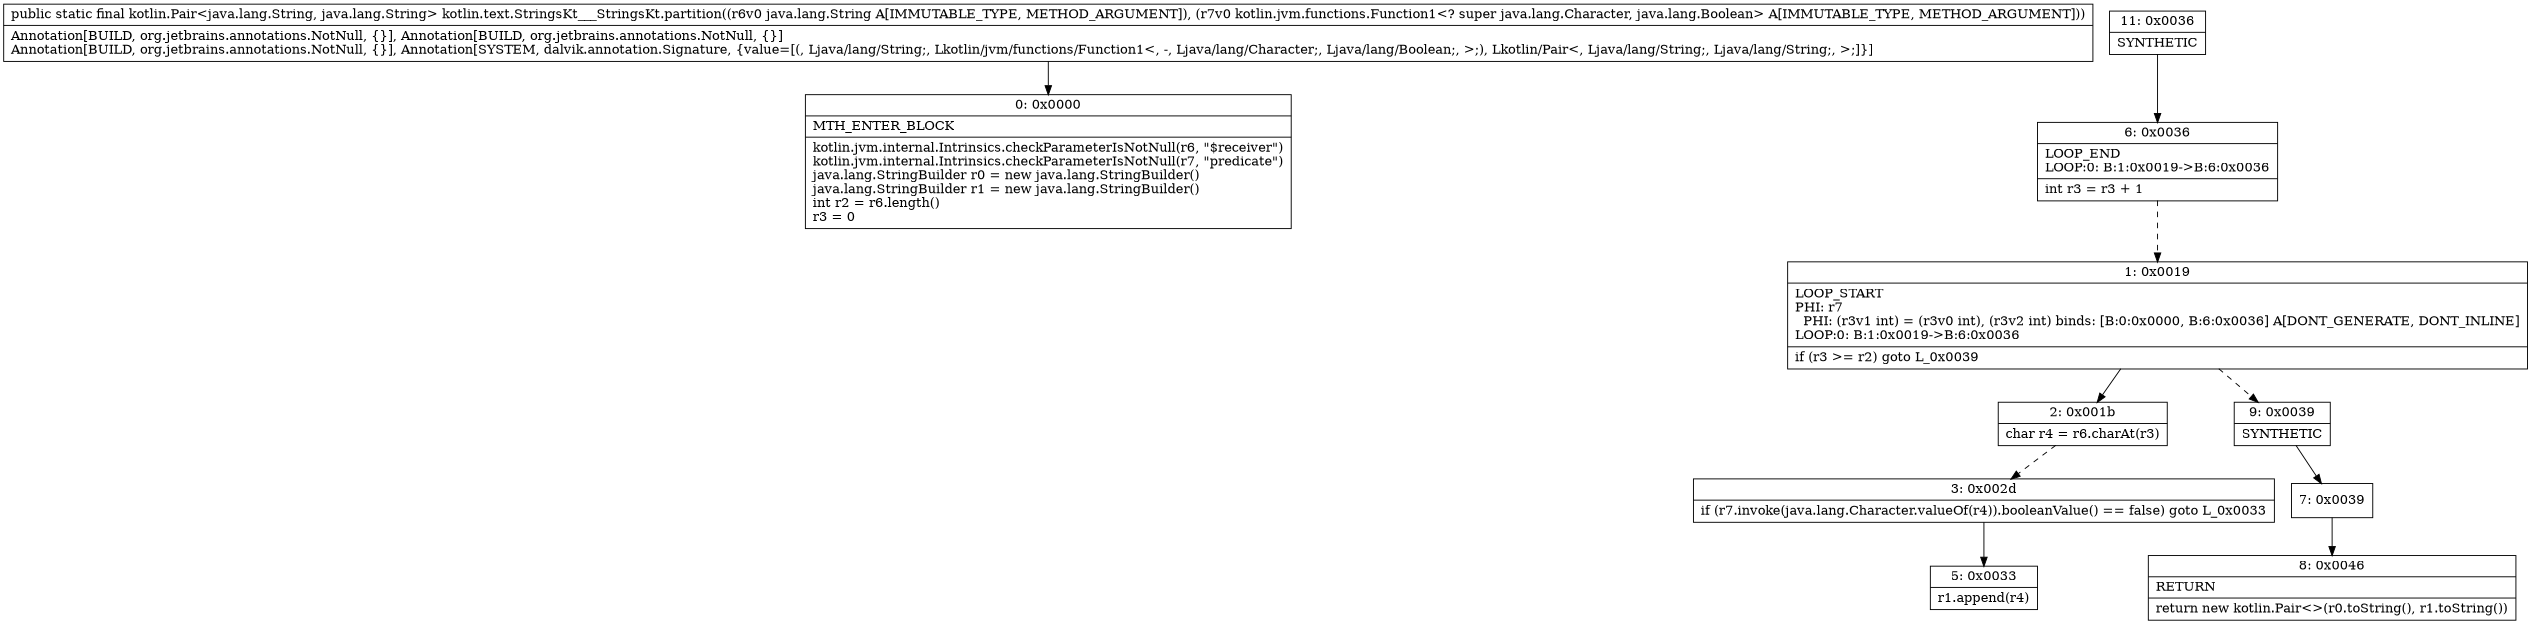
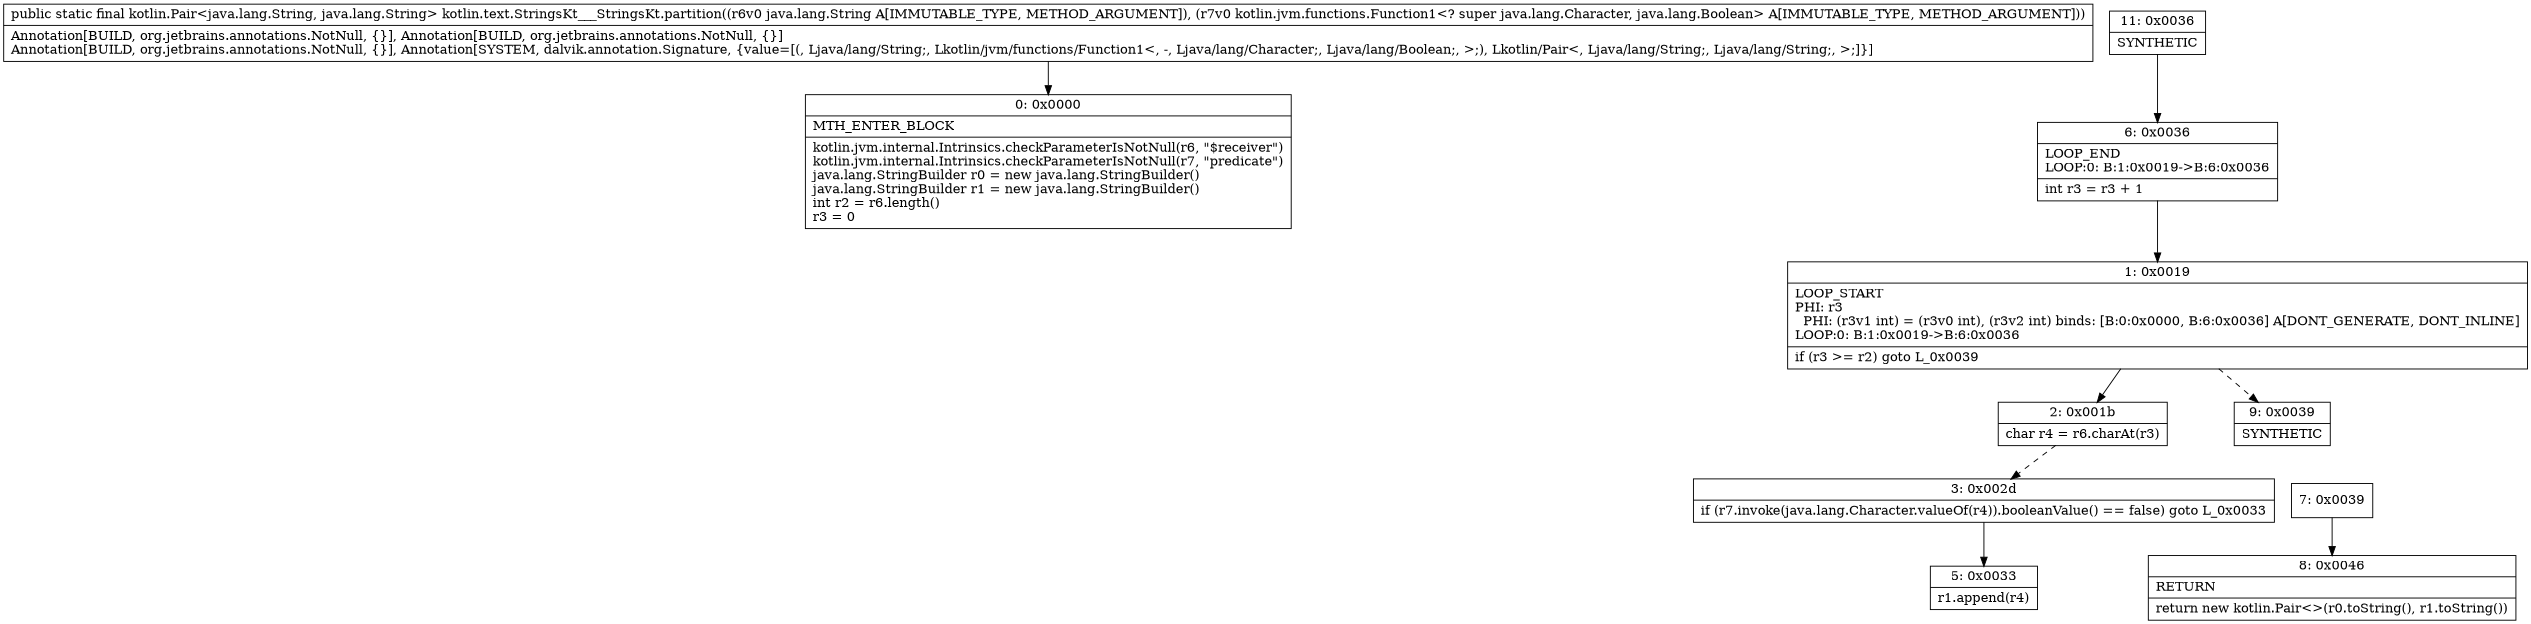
(2158, 227) -> (2158, 227)
(1821, 308) -> (1821, 308)
(2306, 461) -> none
